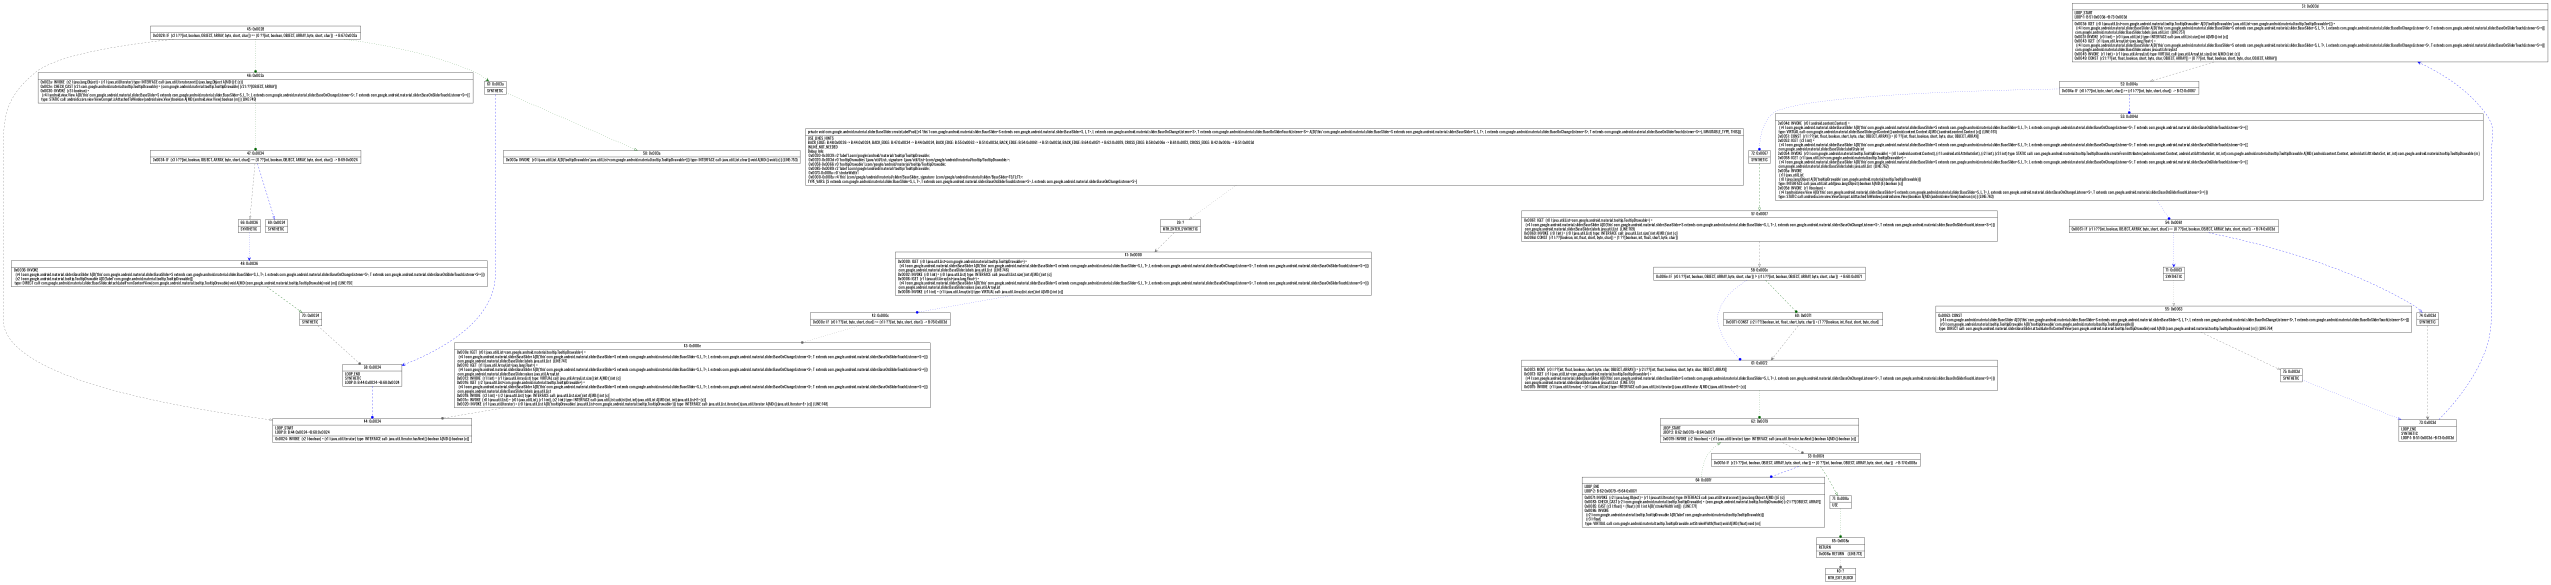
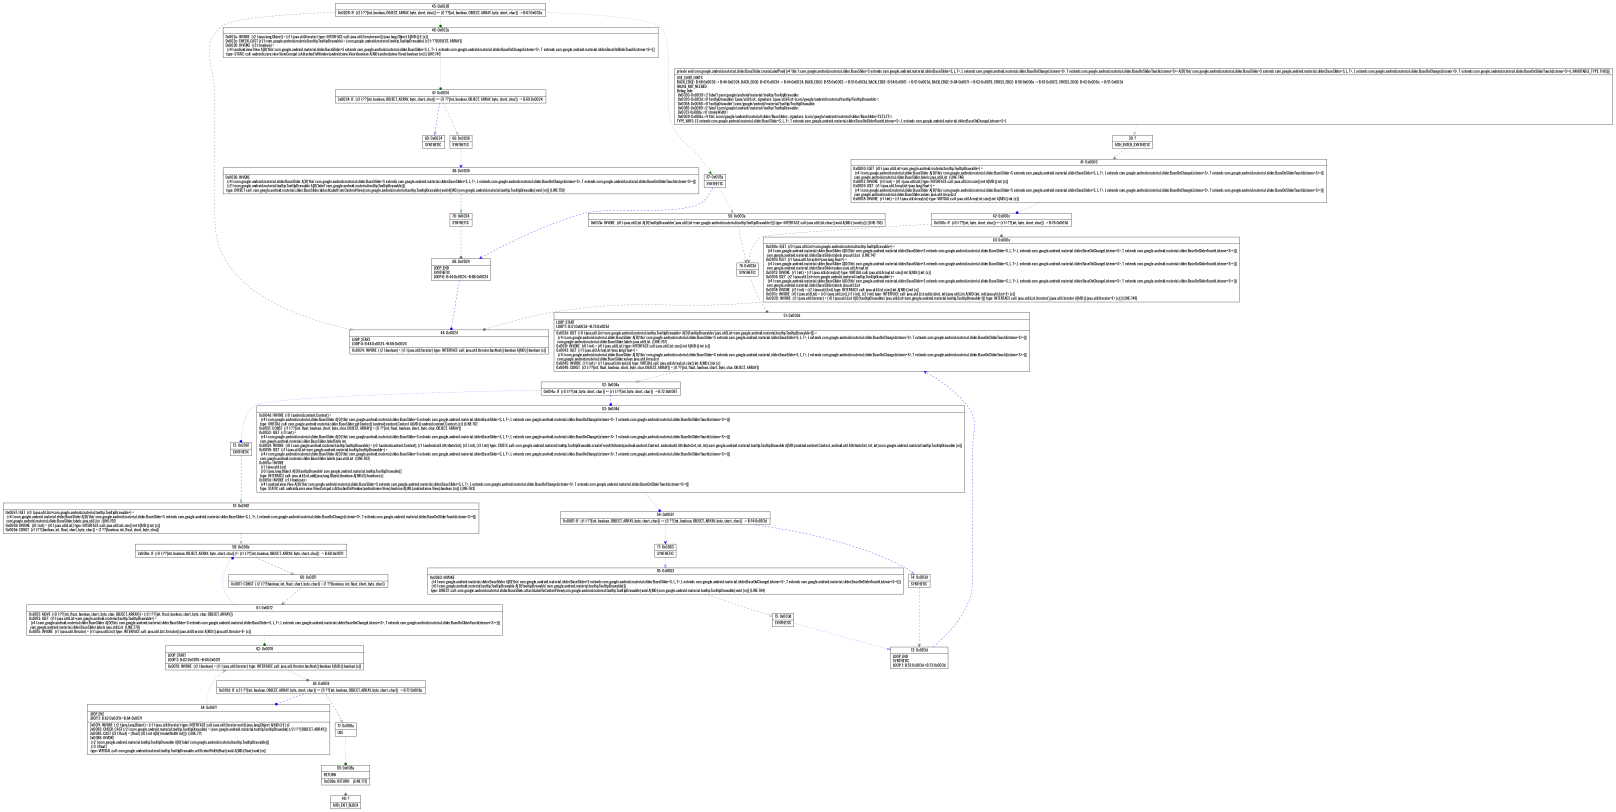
none -> (748, 270)
(2174, 292) -> (665, 561)
(1781, 296) -> (273, 565)
(1951, 316) -> (443, 578)
(1718, 317) -> (223, 583)
